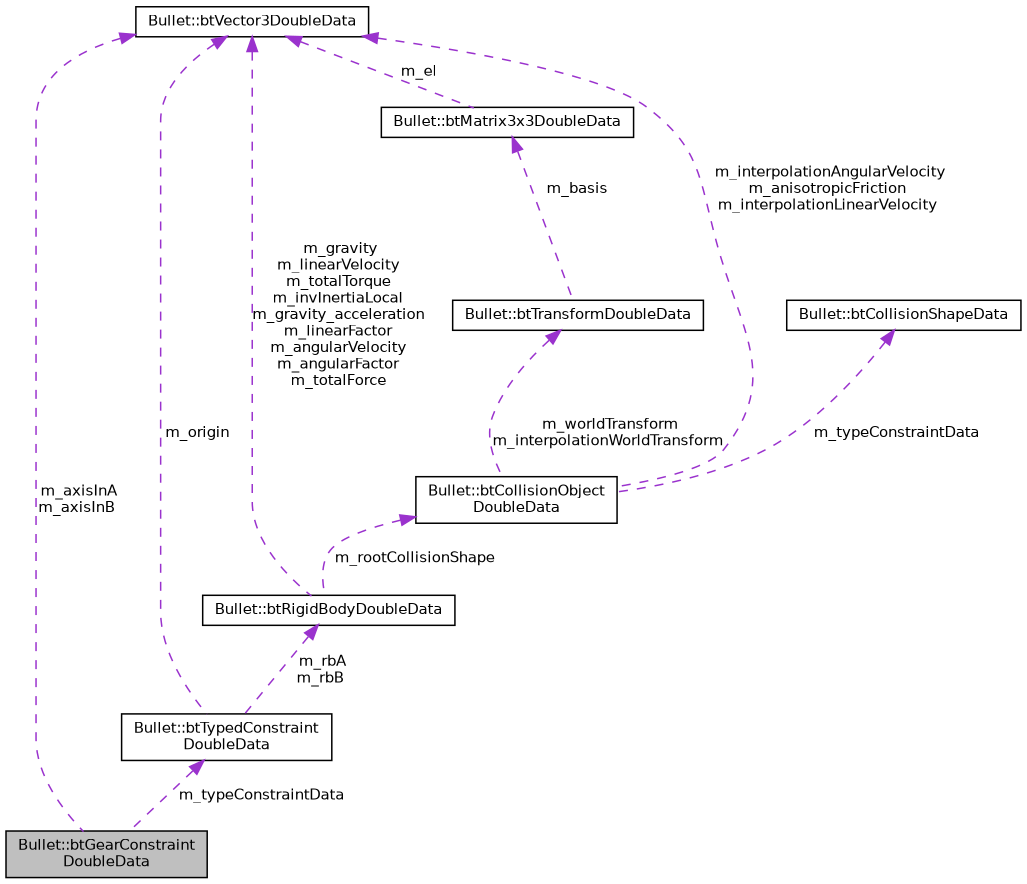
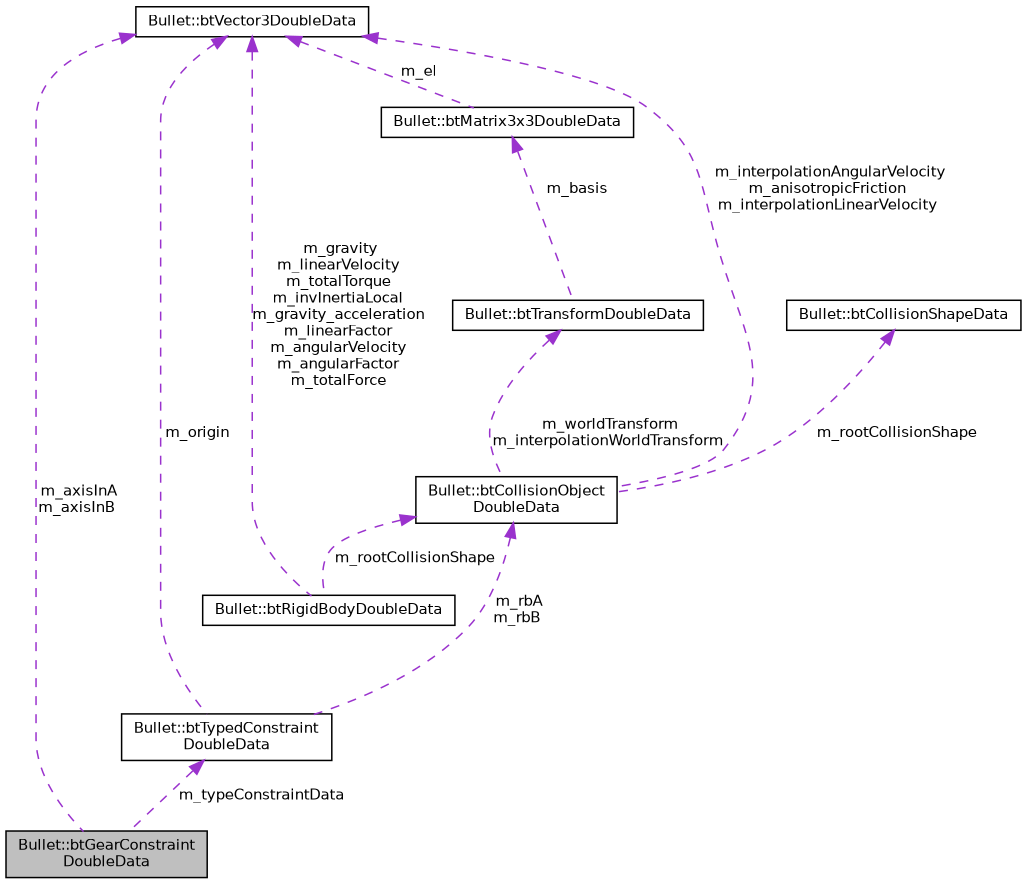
(895, 433) -> (895, 433)
(276, 676) -> (438, 653)
